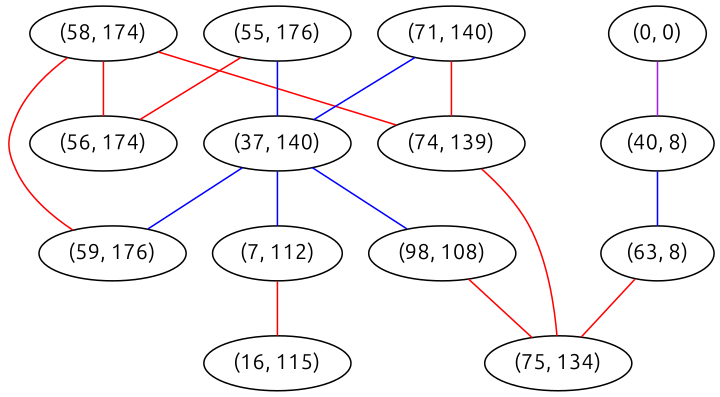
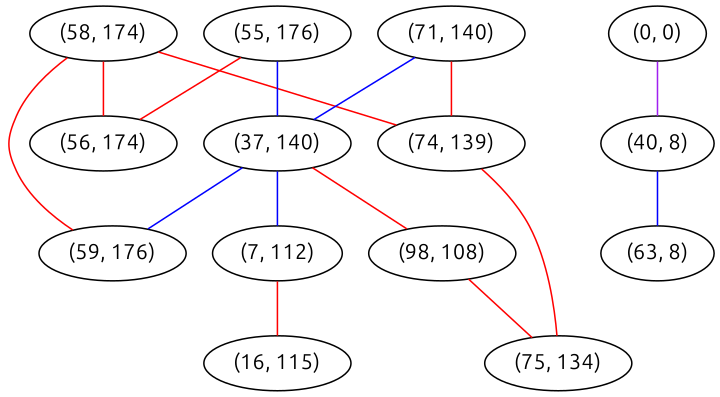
(360, 198) -> (360, 198)
(608, 308) -> none
